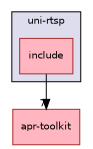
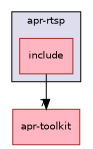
(46, 21) -> (46, 21)
